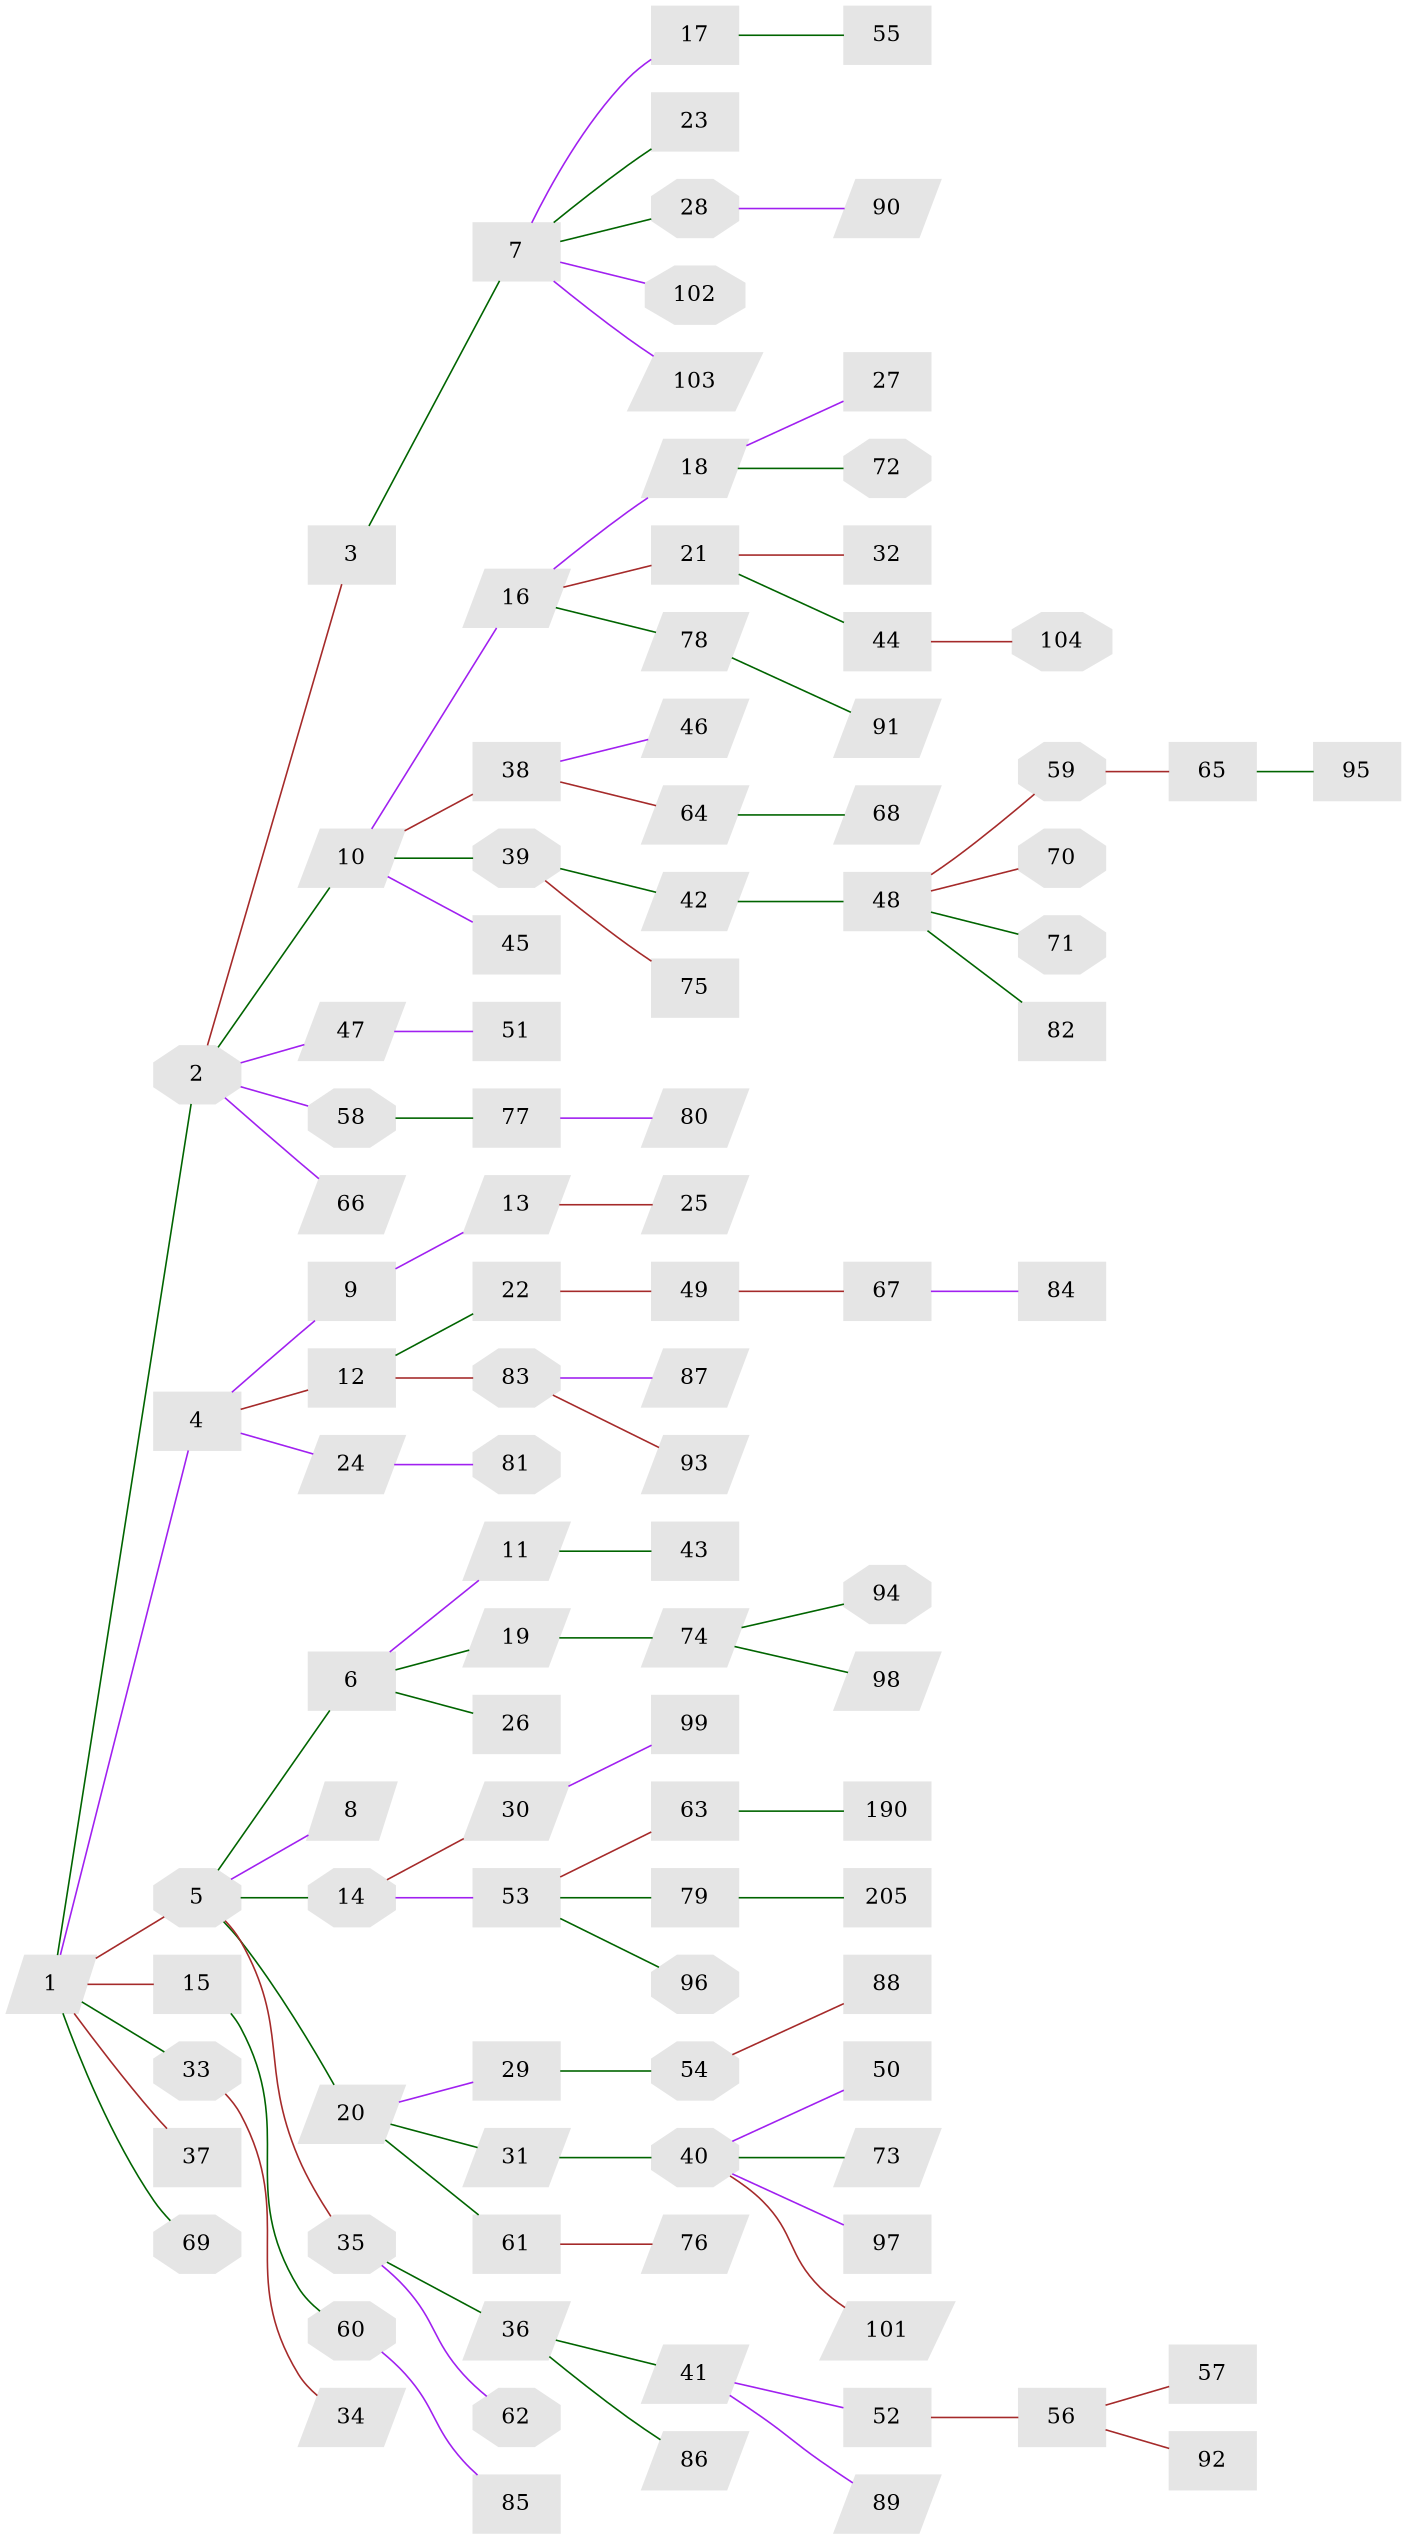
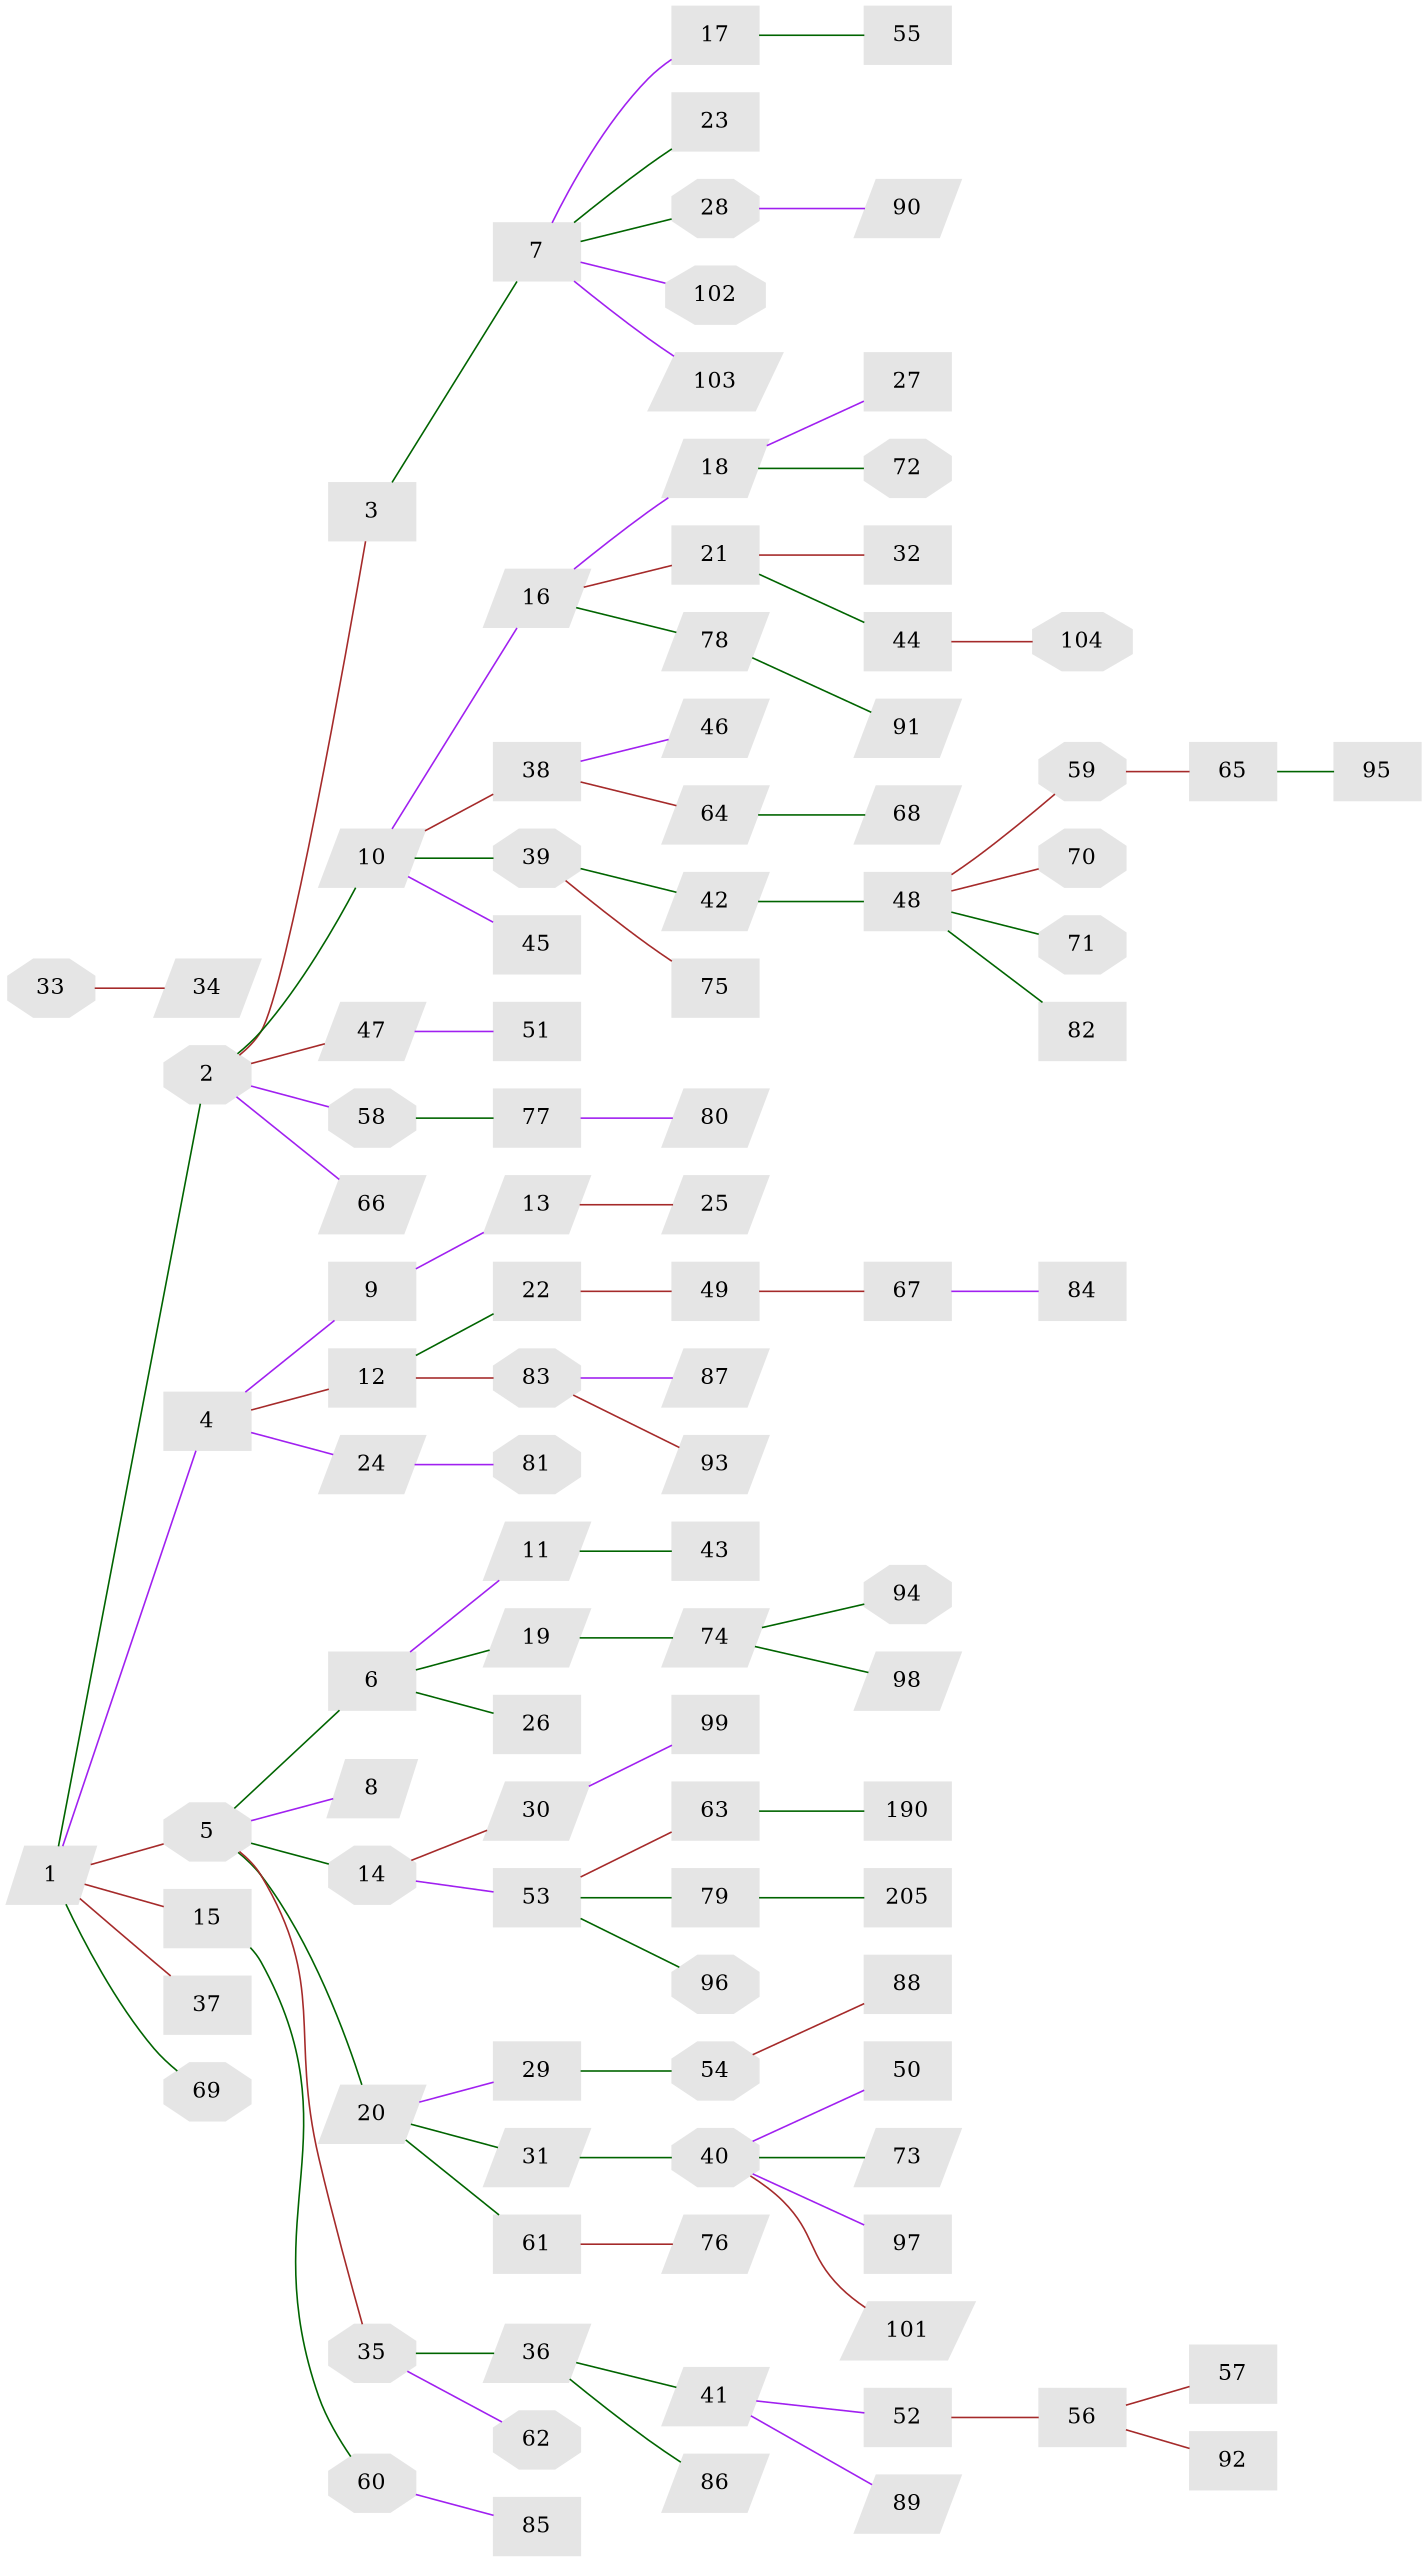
(273, 1054) -> (288, 1054)
(123, 2027) -> none
